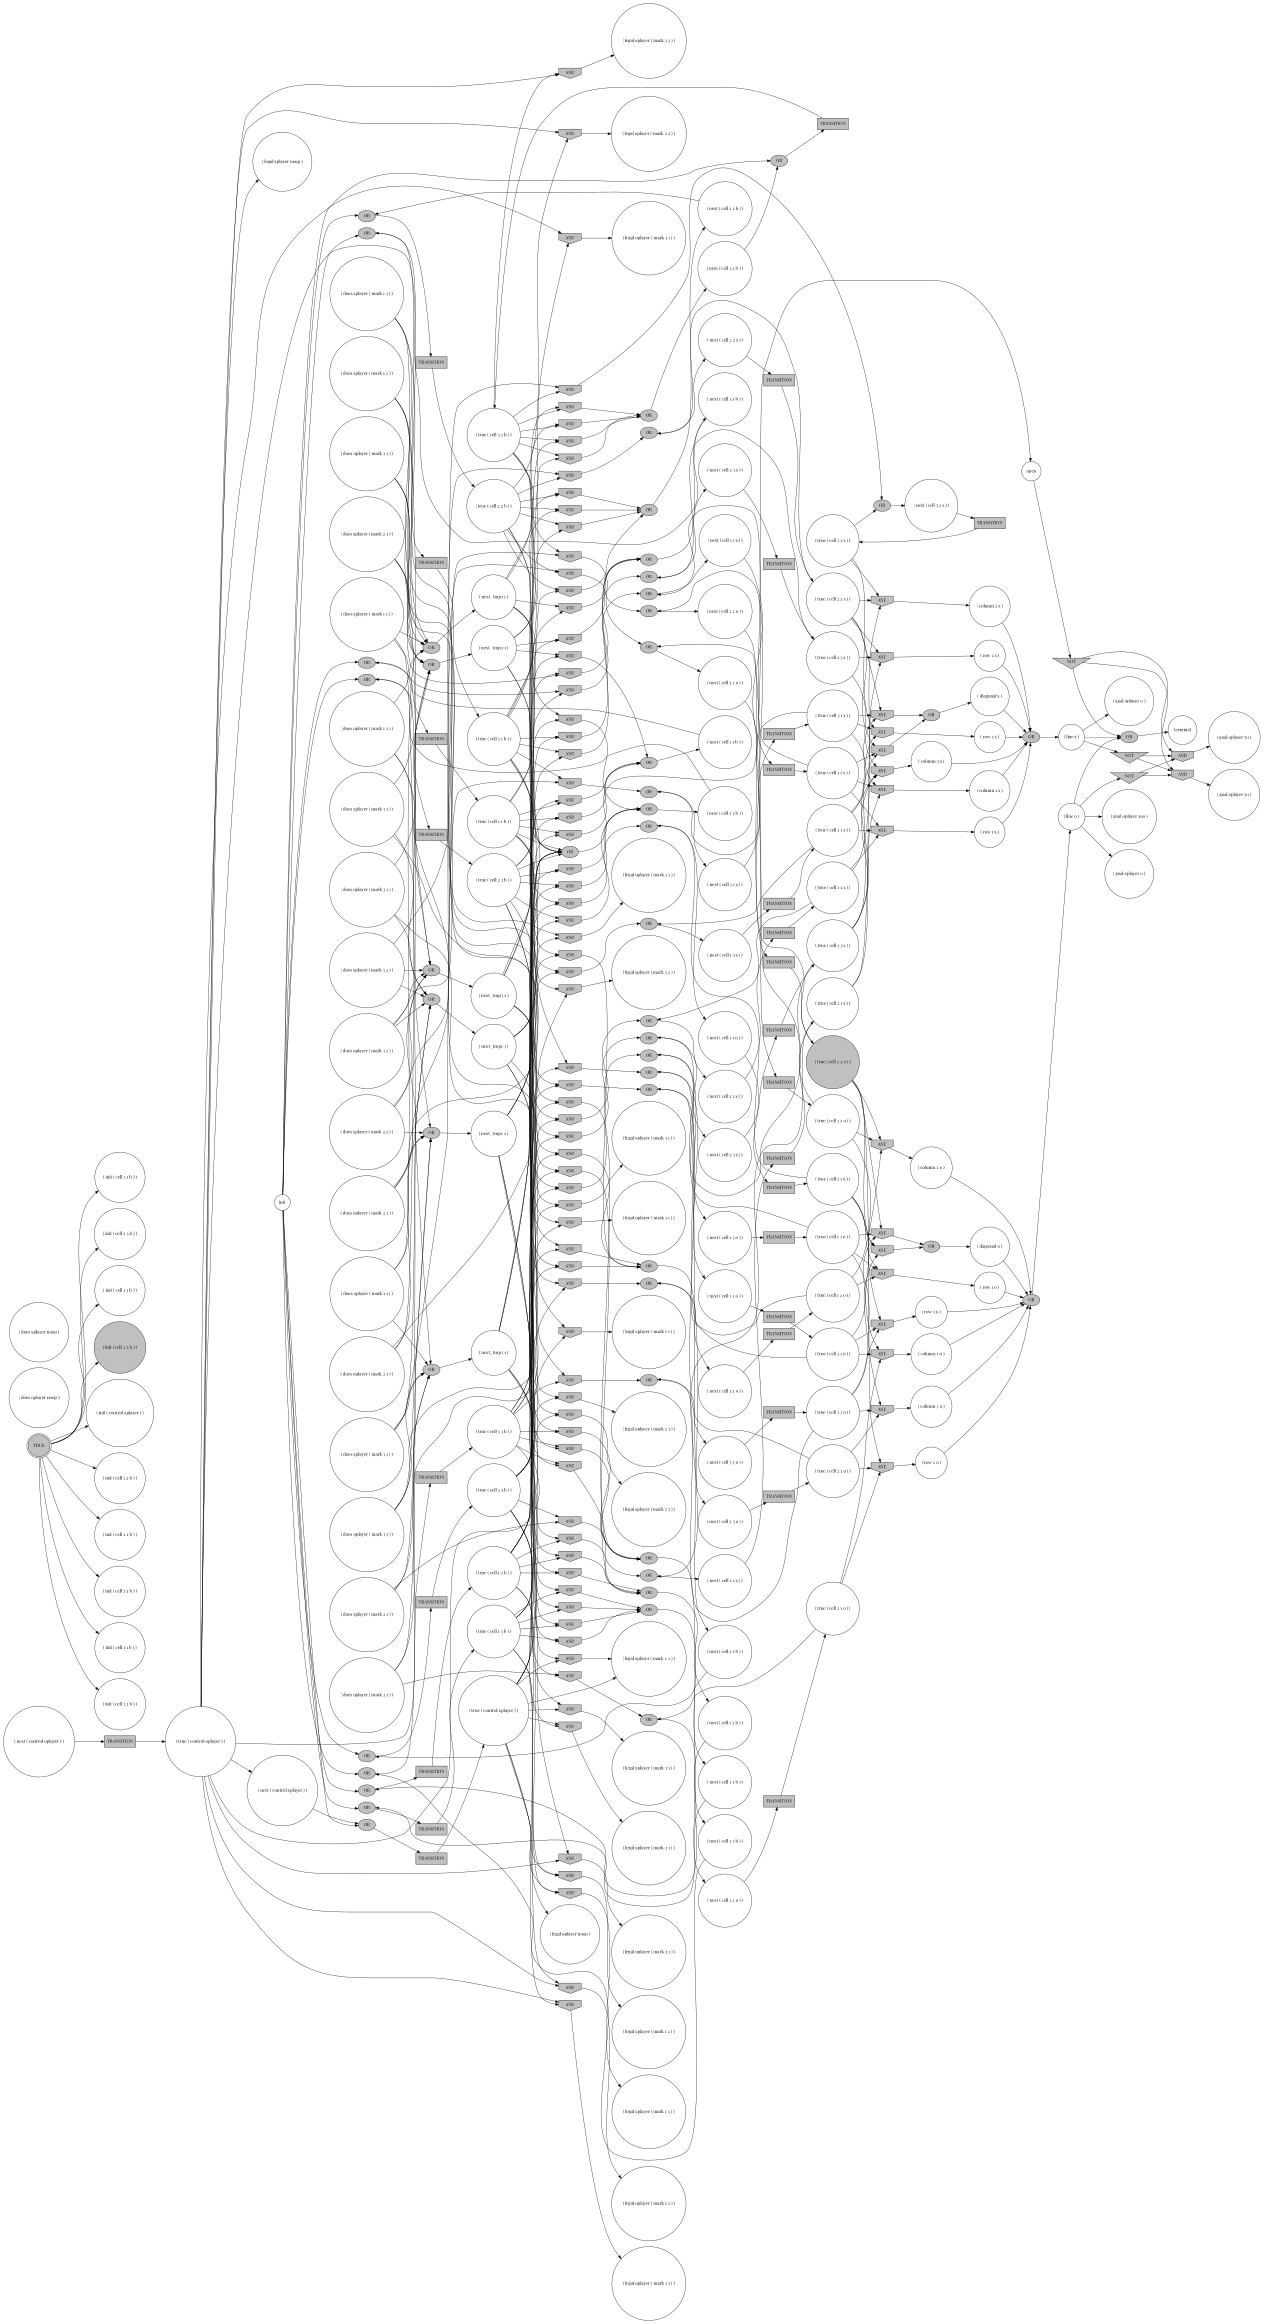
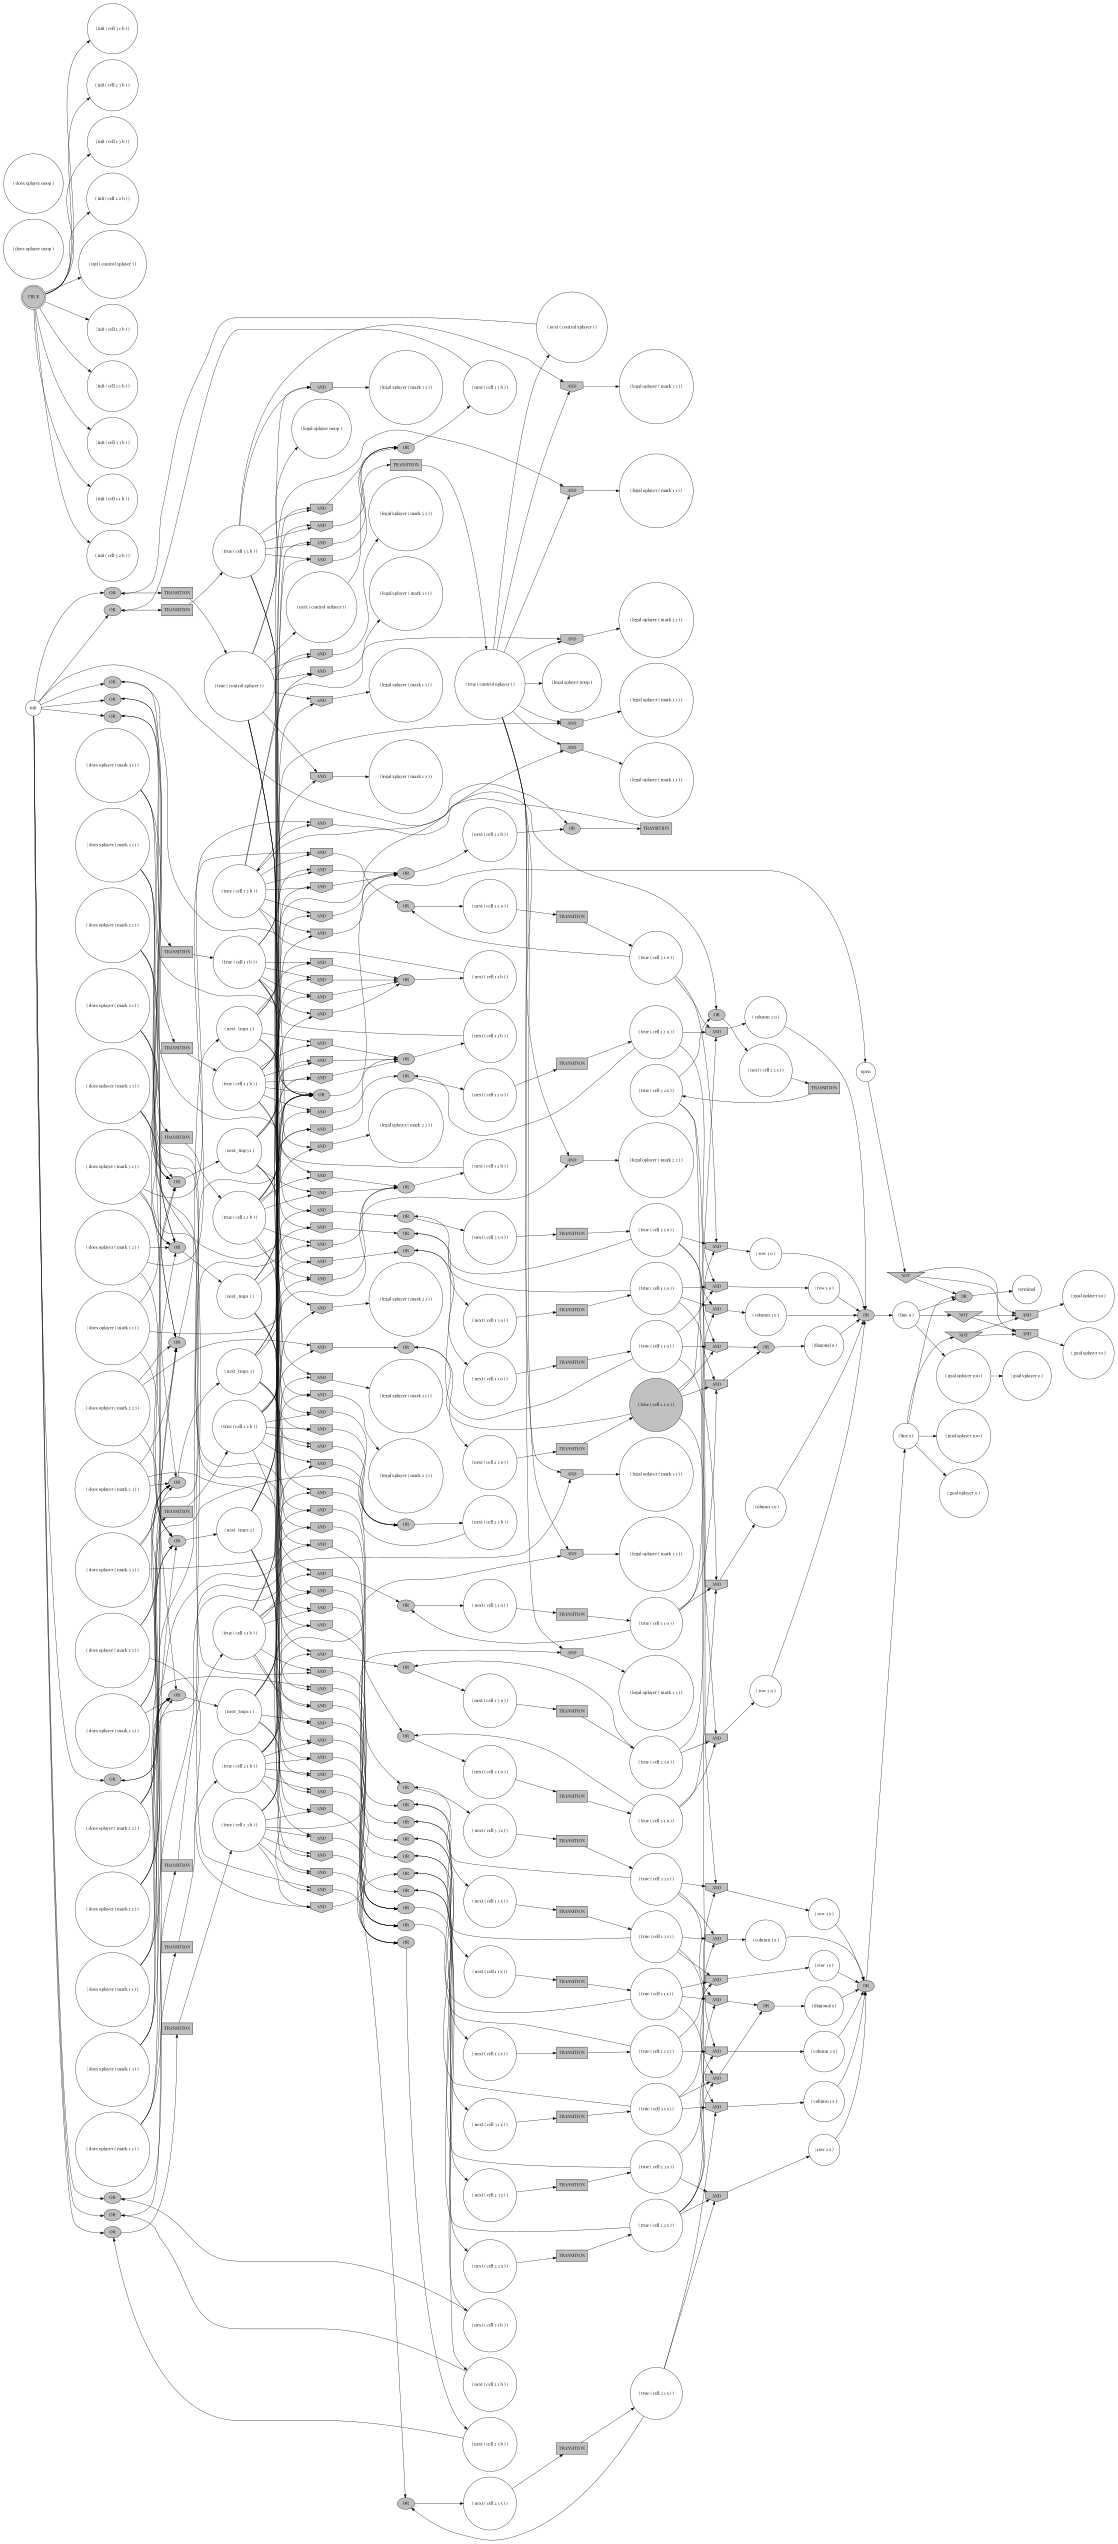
(1095, 840) -> (995, 1376)
(120, 1348) -> (113, 199)
none -> (964, 1436)
(571, 1693) -> (282, 645)
